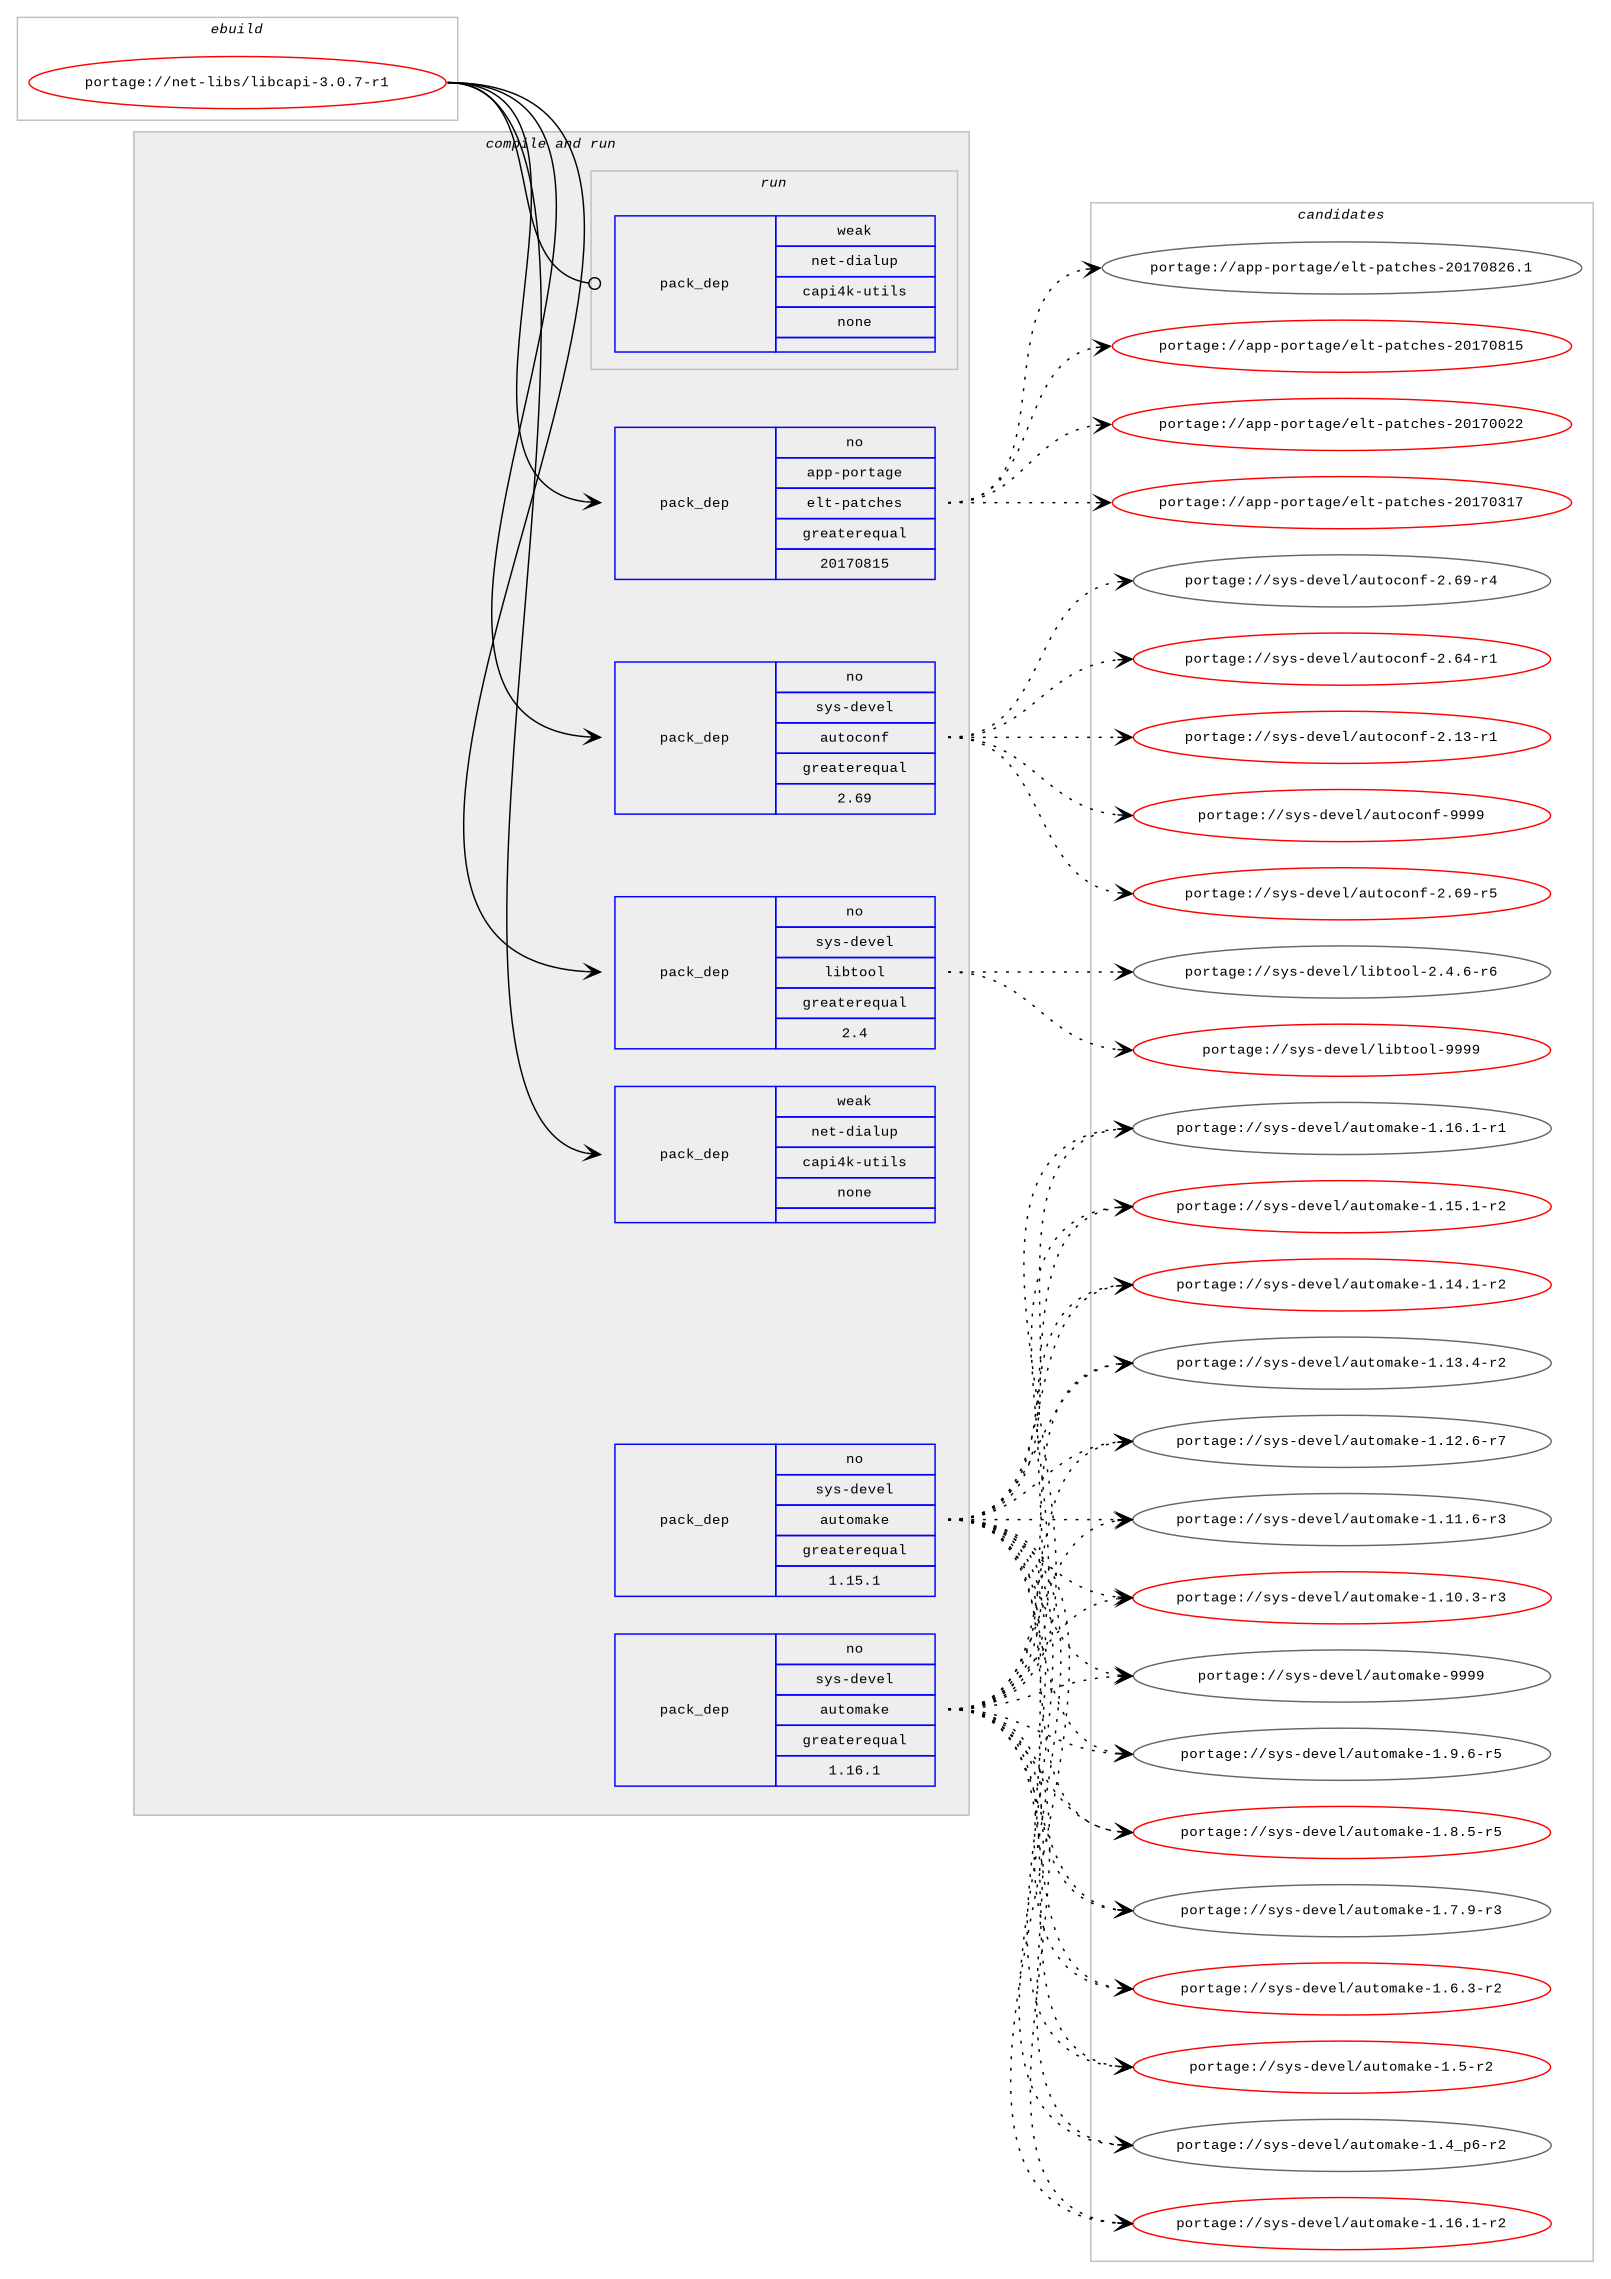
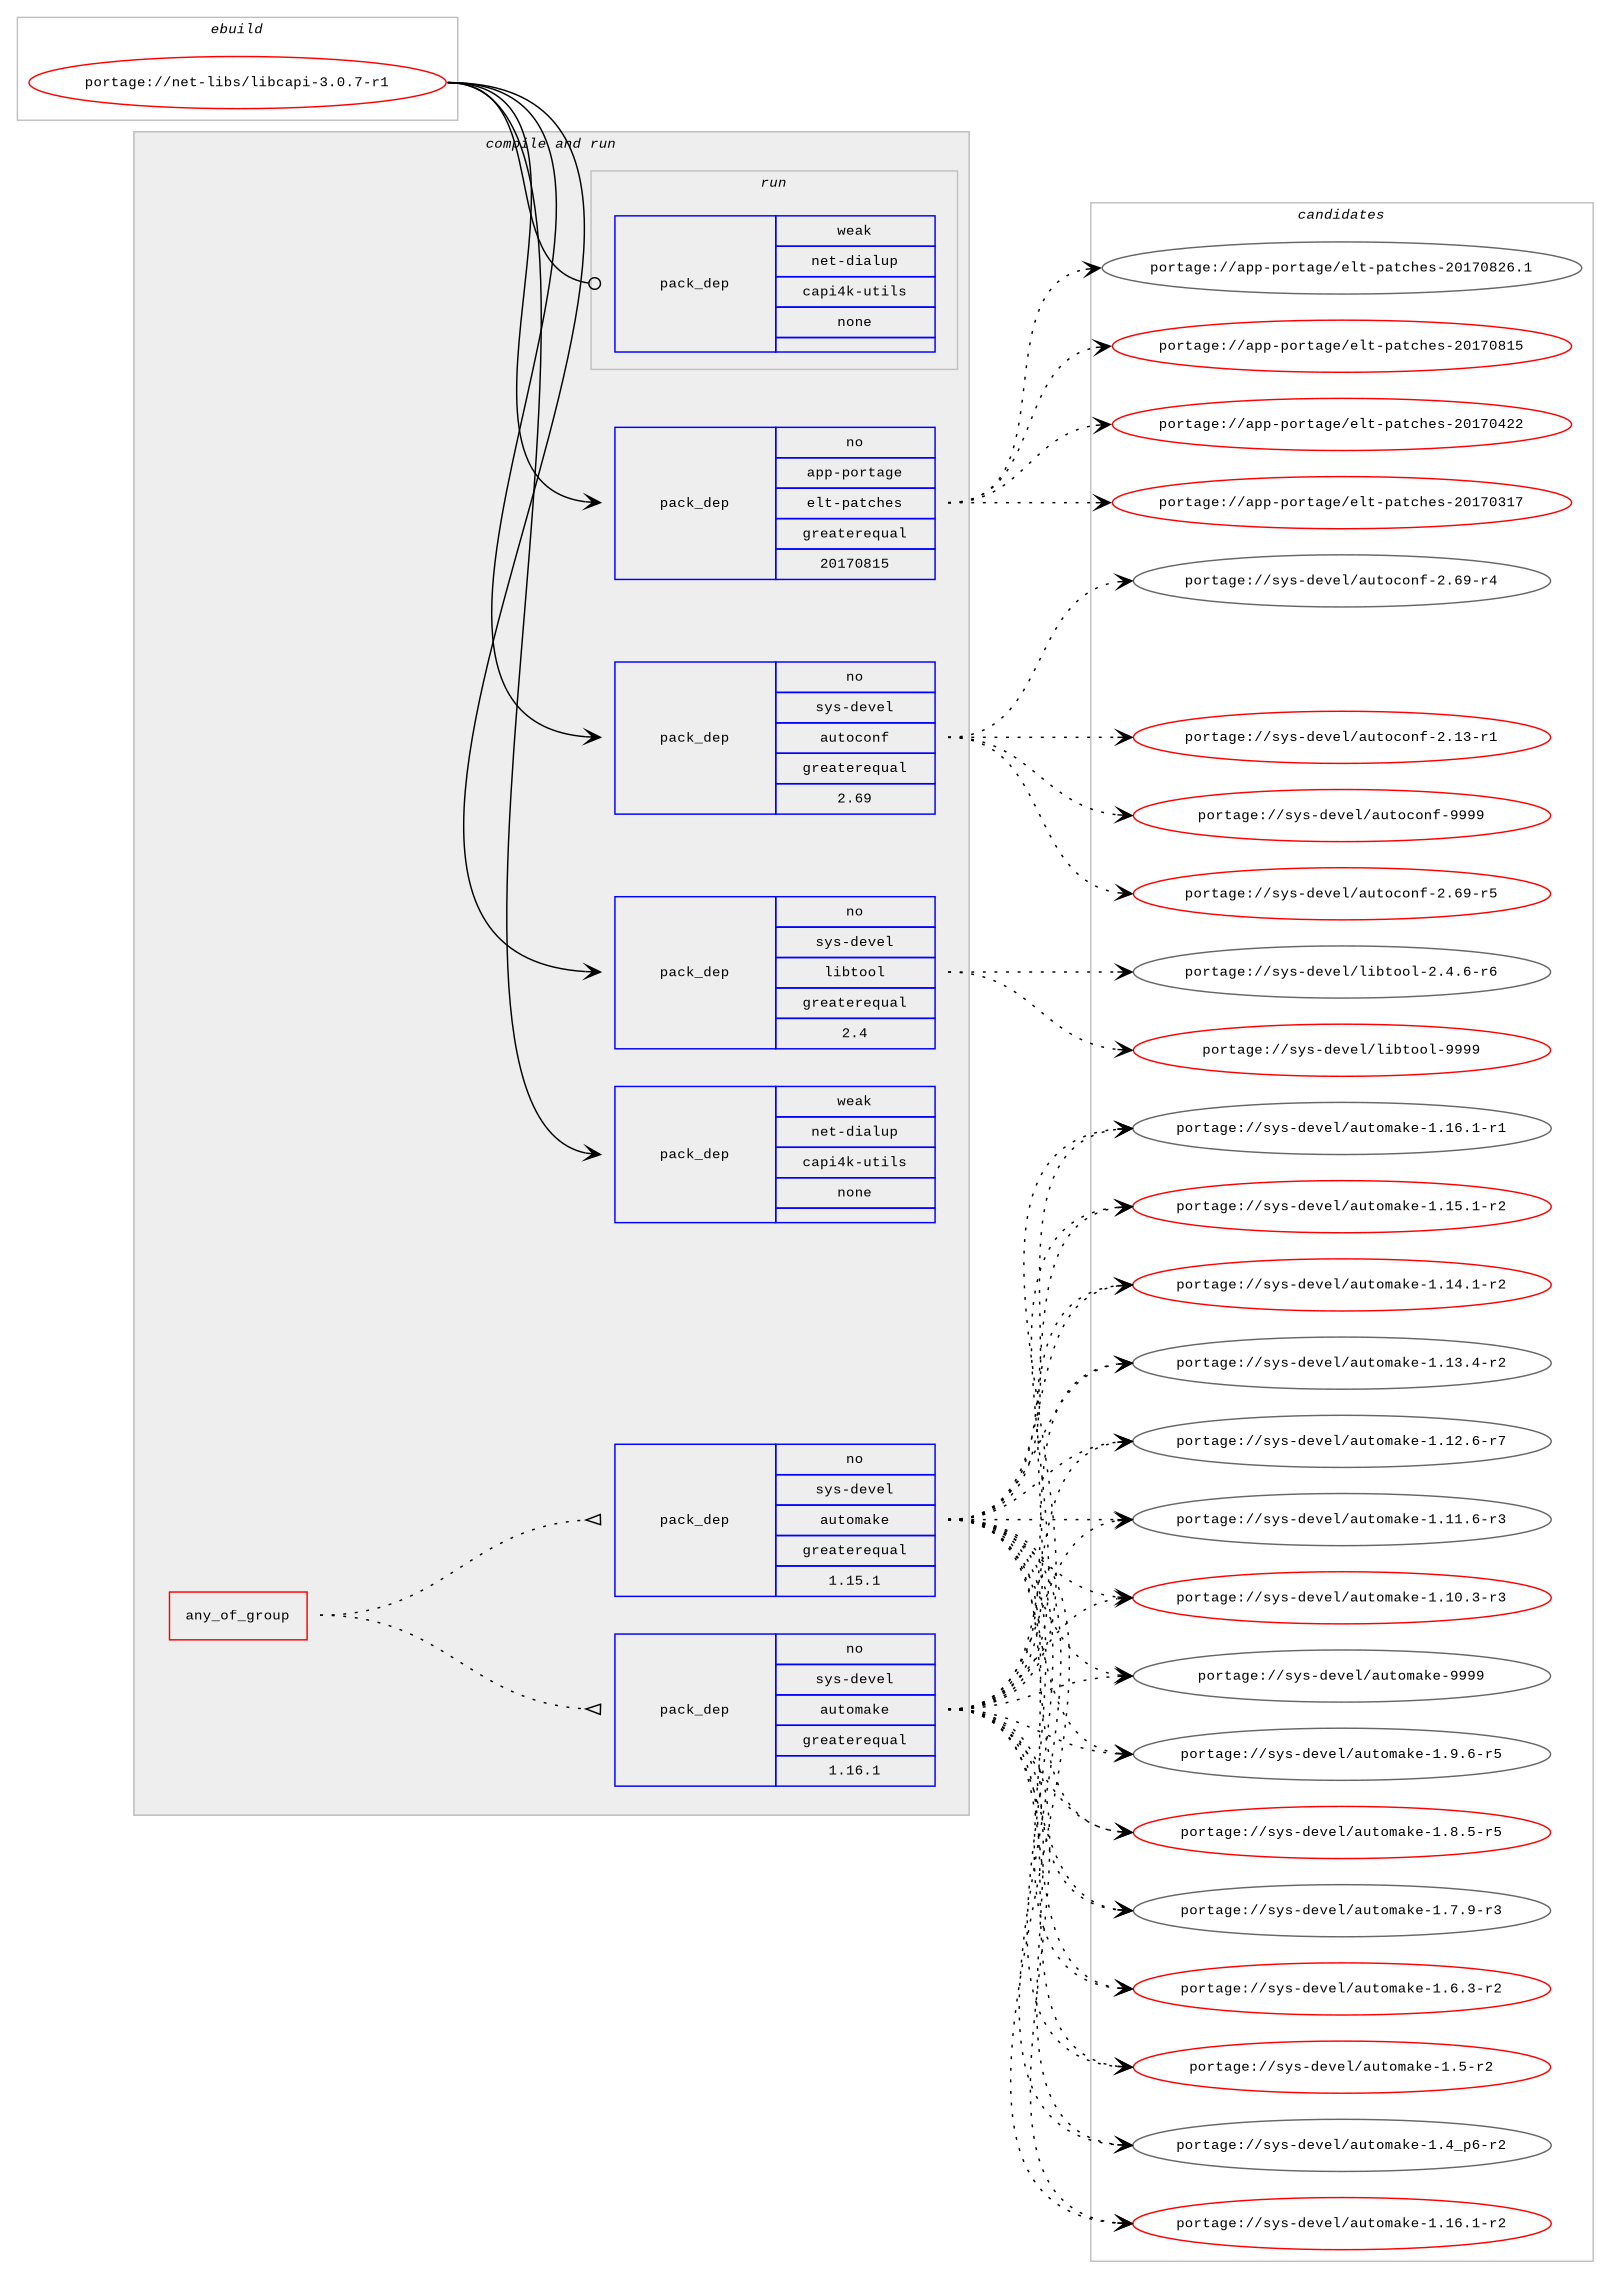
(1342, 424) -> (1342, 424)
(1342, 659) -> none
none -> (238, 1615)
